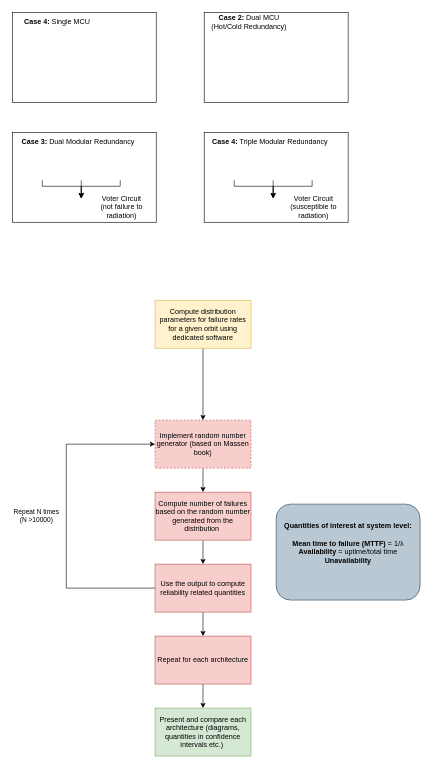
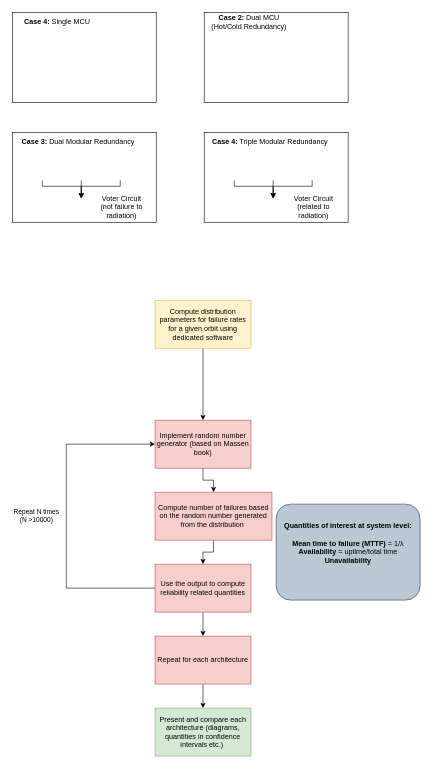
(314, 207) -> (314, 207)
(203, 444) -> (203, 444)
(203, 516) -> (214, 516)
